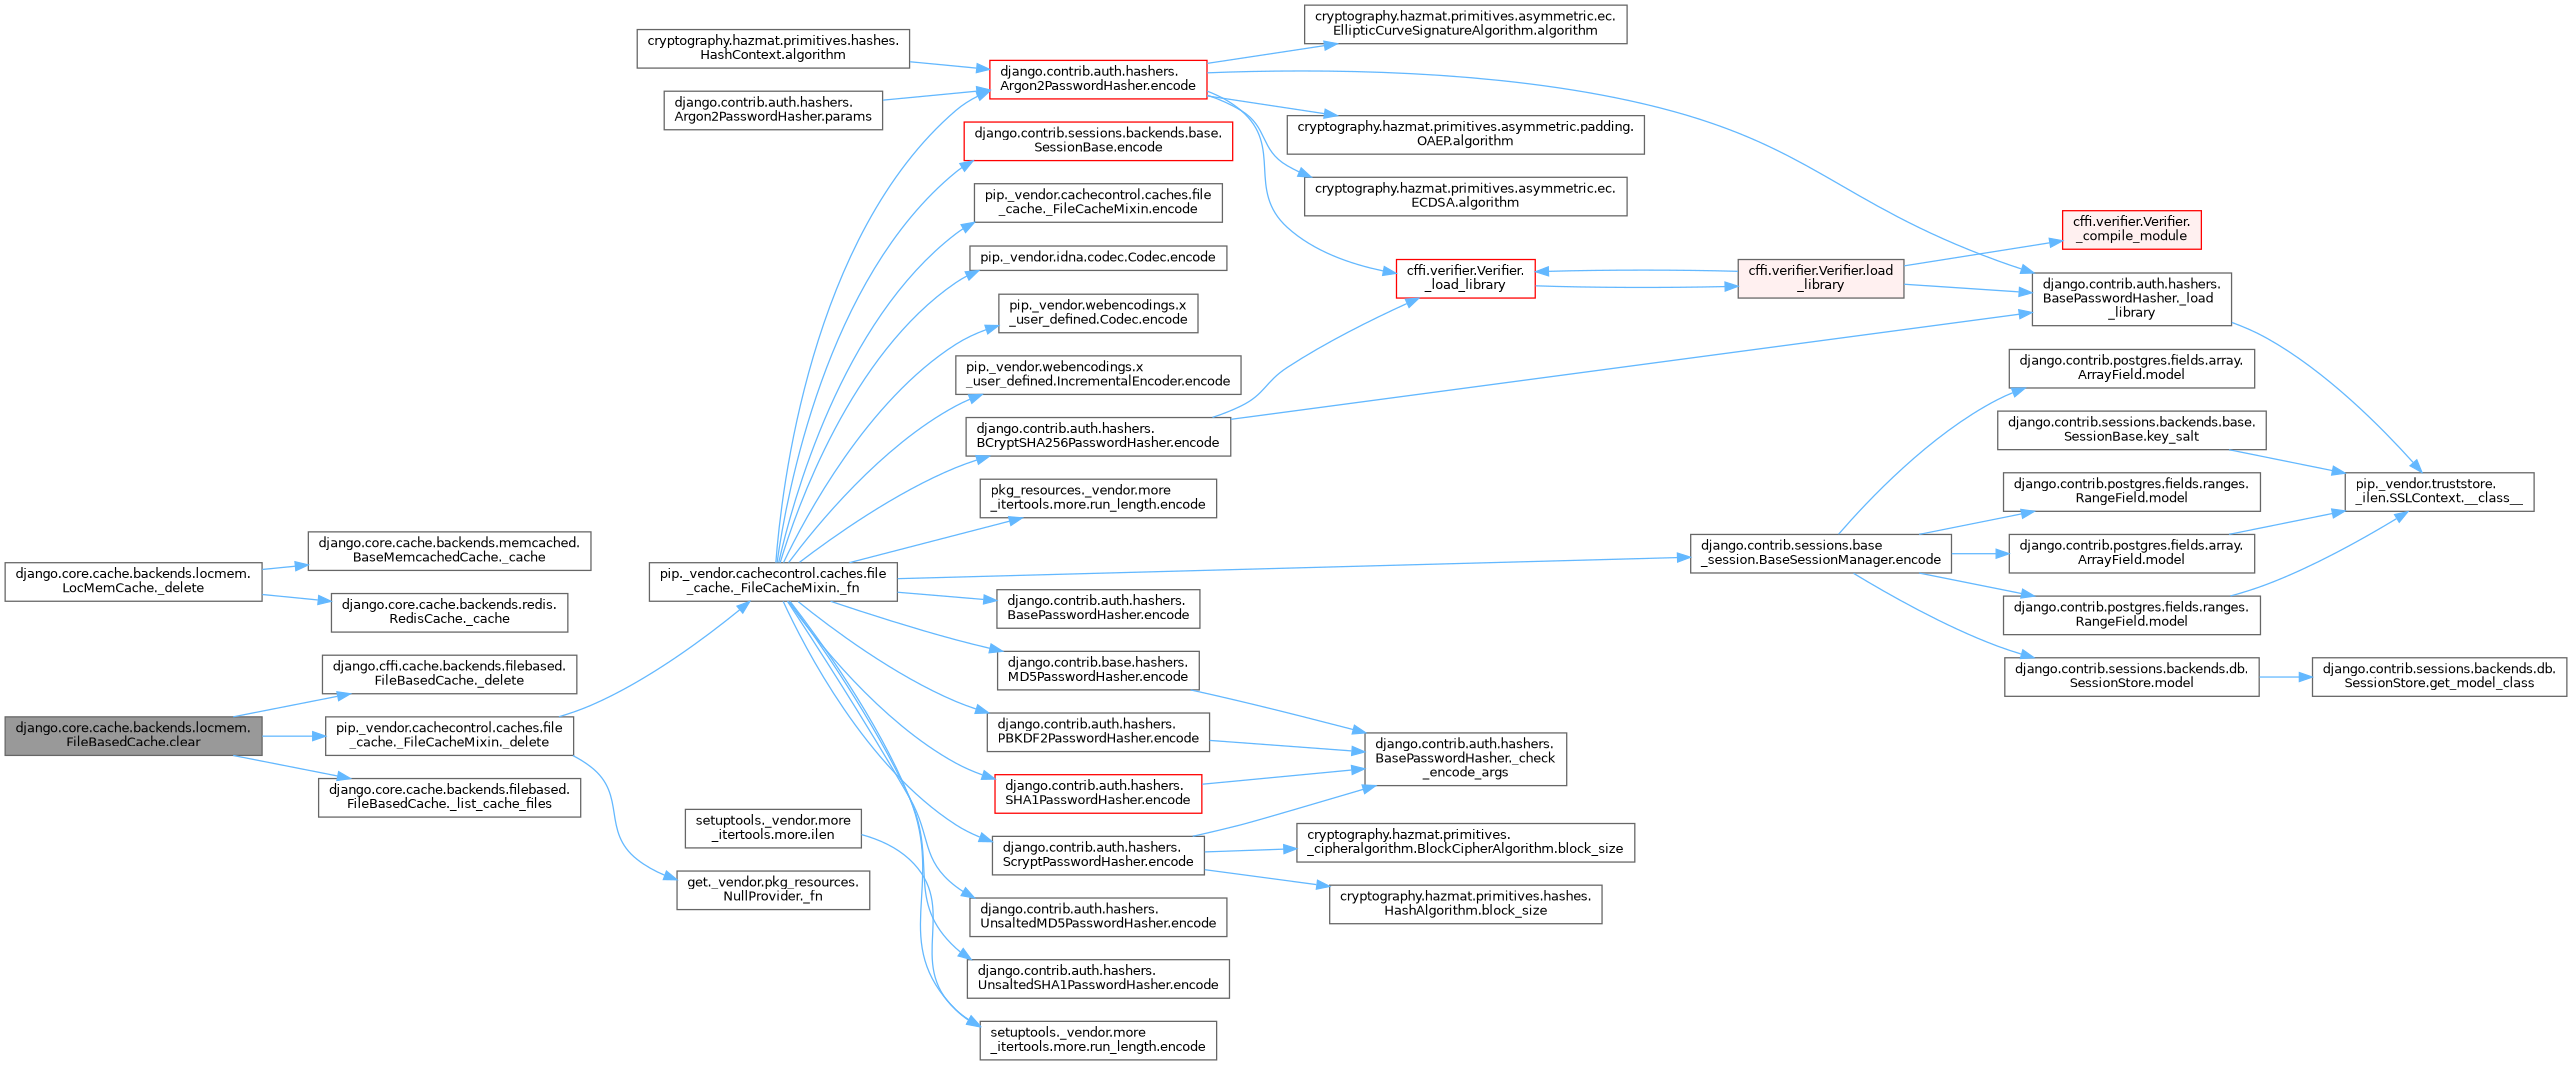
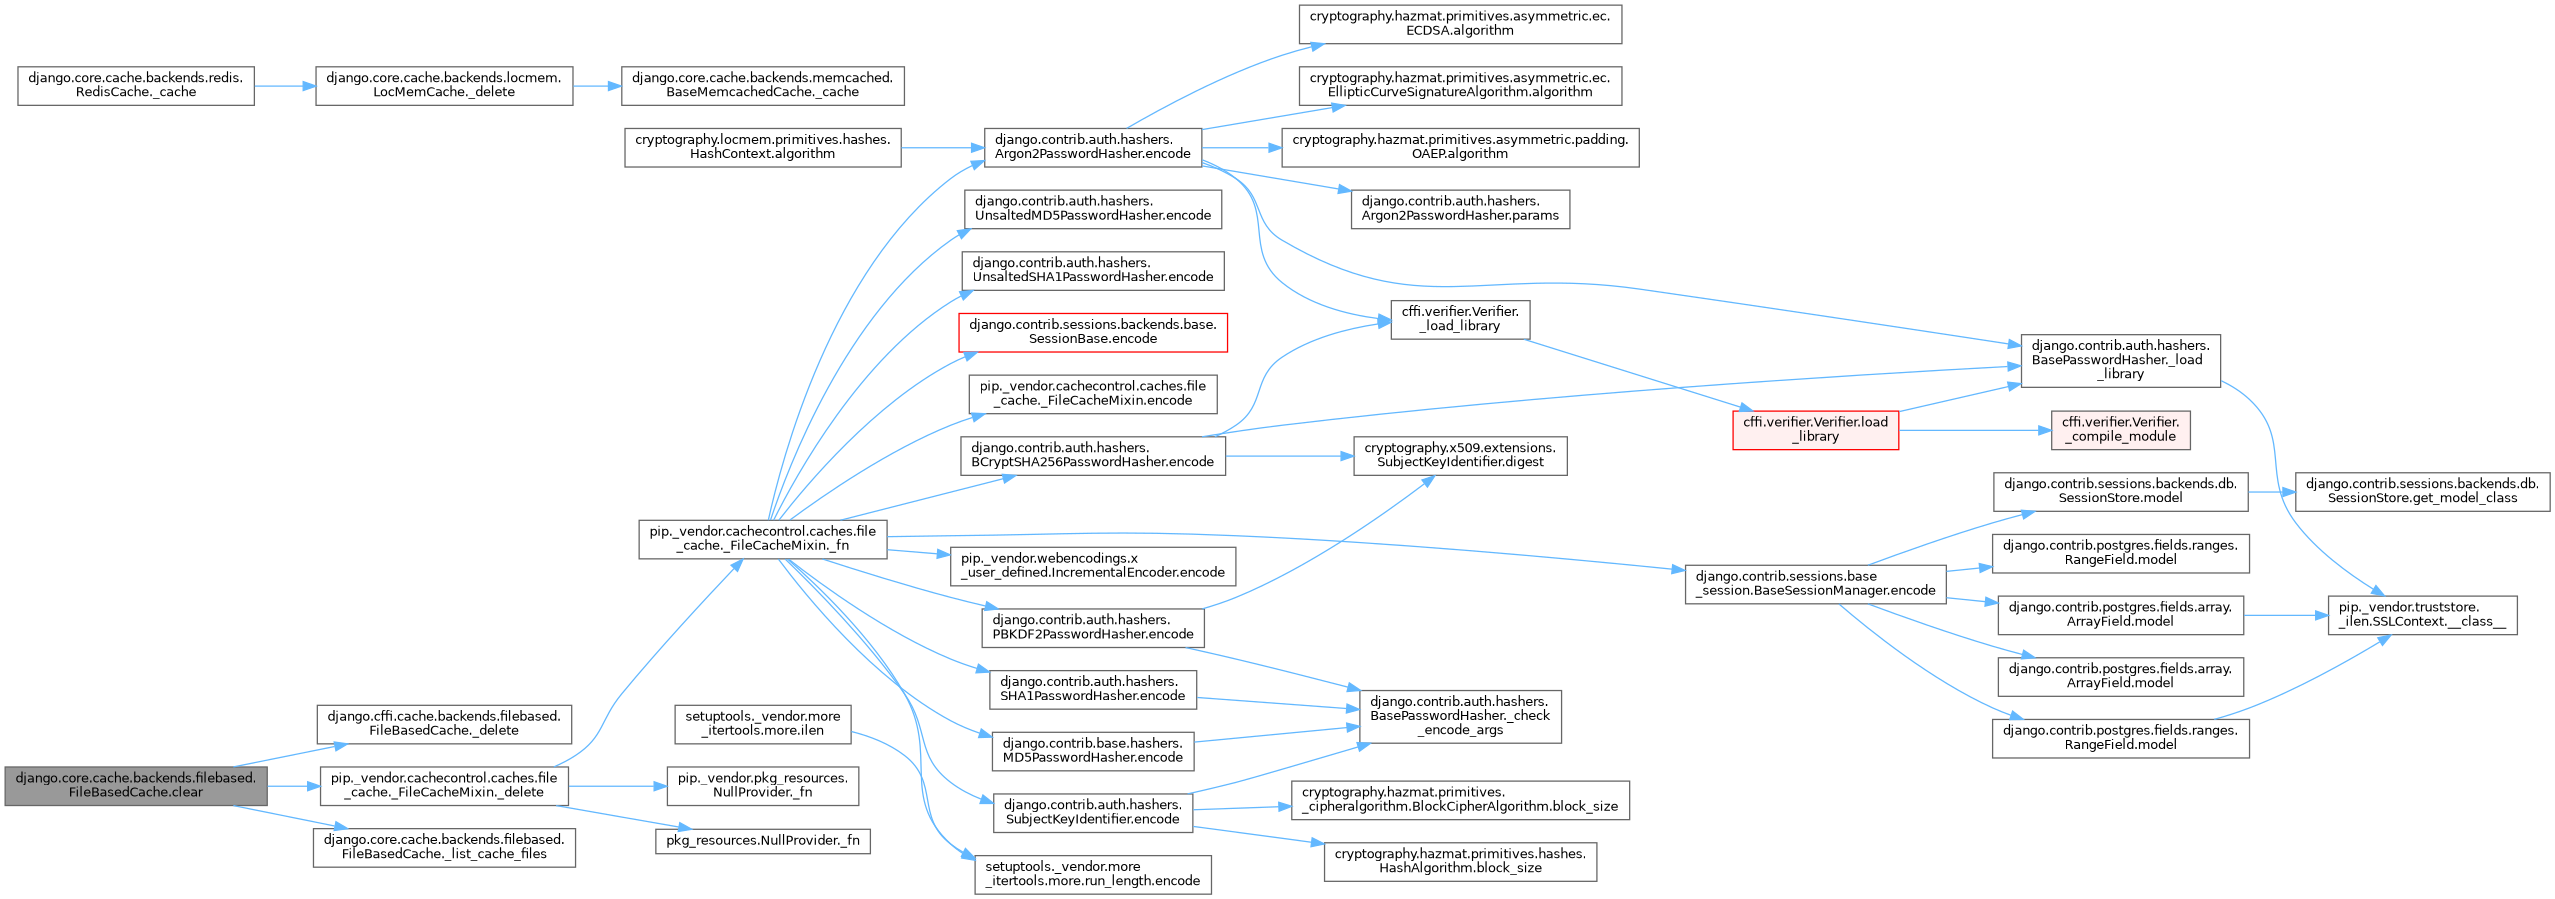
(773, 49) -> (763, 148)
(1098, 80) -> (1093, 148)
(930, 96) -> (1270, 177)
(2132, 230) -> (2121, 430)
(1098, 258) -> none
(1643, 270) -> none
(1466, 279) -> (1461, 320)
(1821, 279) -> (1816, 430)
(1098, 313) -> none
(2132, 430) -> none
none -> (1461, 456)
(1098, 498) -> none
(290, 597) -> (279, 86)
(1098, 609) -> none
(134, 736) -> (136, 786)
(1098, 794) -> (1093, 690)
none -> (763, 841)
(1098, 856) -> (1093, 813)
(773, 890) -> (763, 786)
